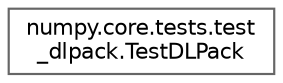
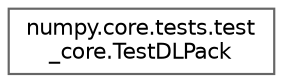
(141, 41) -> (141, 41)
